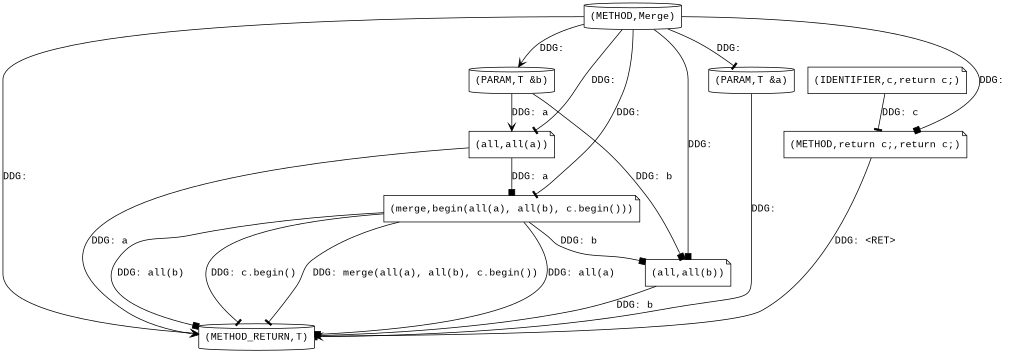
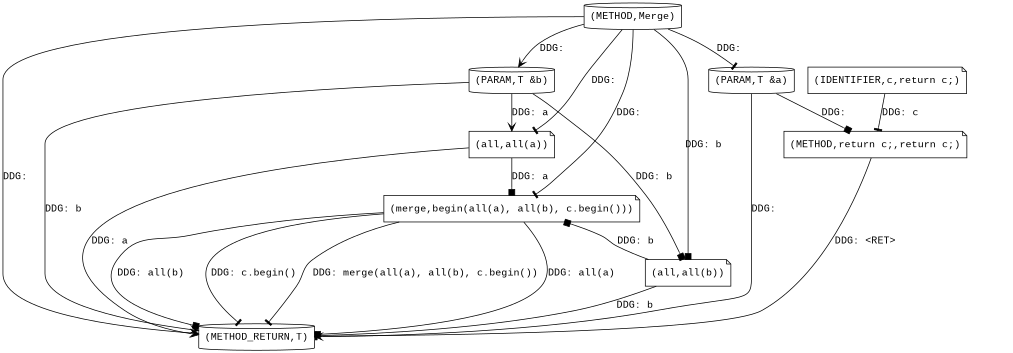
(878, 31) -> (810, 111)
none -> (107, 115)
(704, 145) -> (704, 145)
(579, 253) -> (610, 242)
